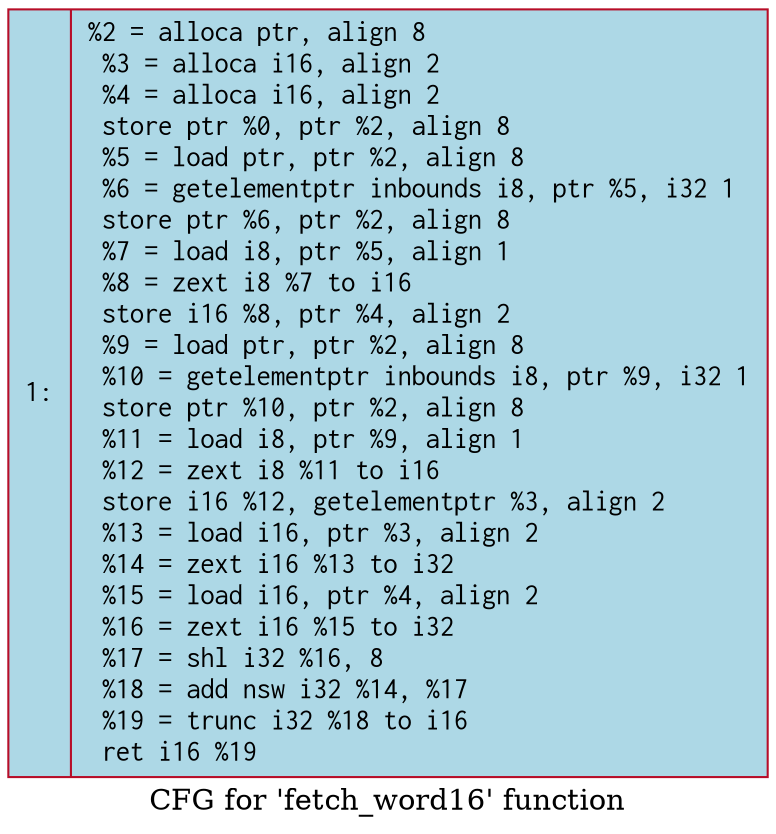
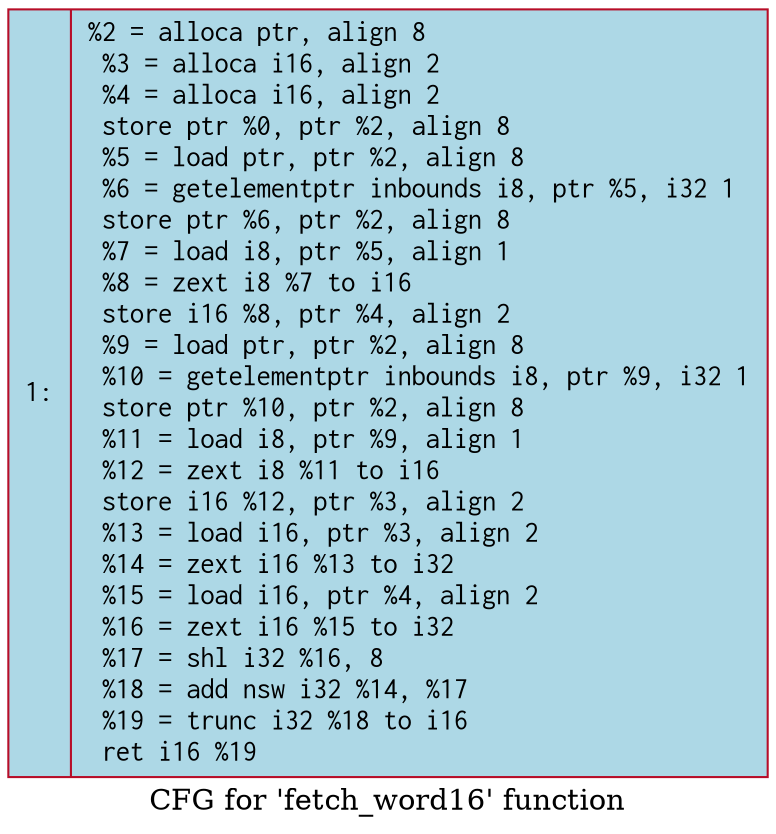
(377, 502) -> (307, 502)
